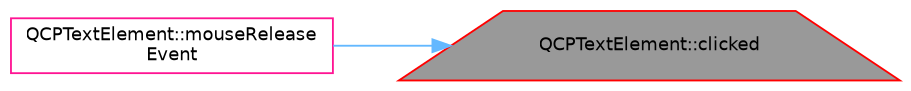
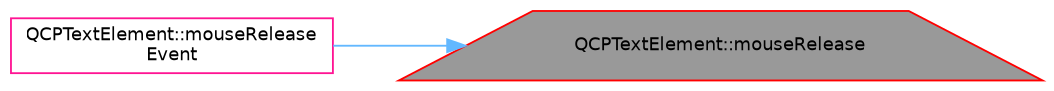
(649, 46) -> (721, 46)
